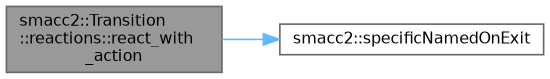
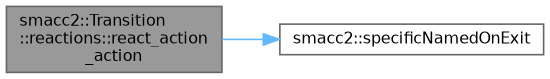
(114, 39) -> (114, 39)
